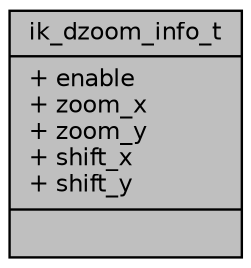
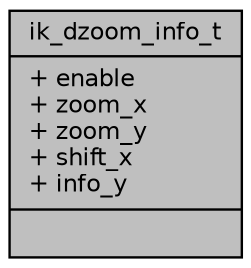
(81, 184) -> (79, 184)
